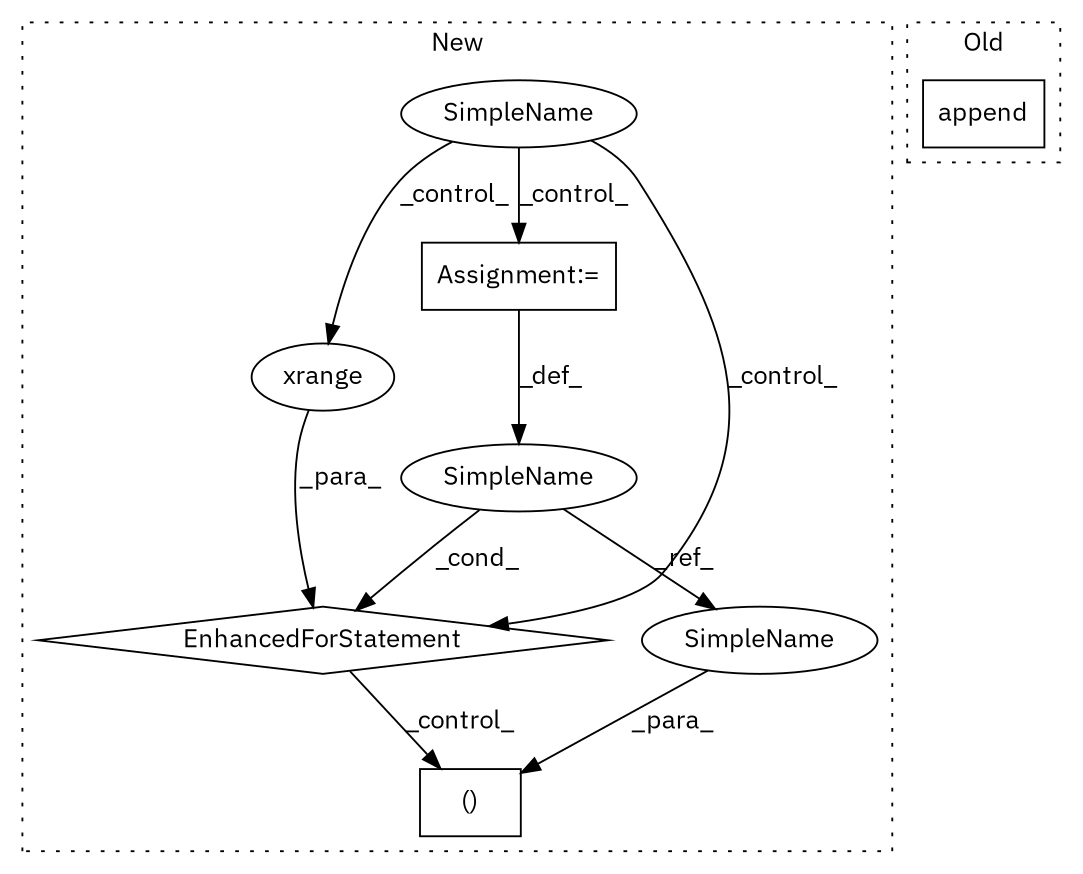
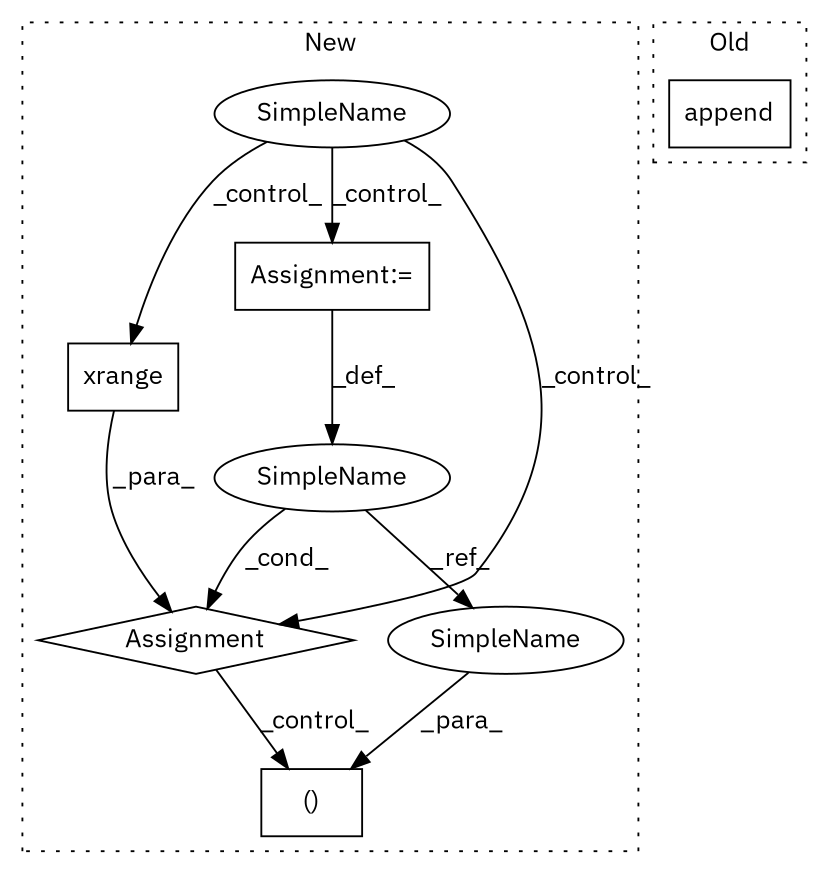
(323, 377) -> (123, 377)
(323, 640) -> (196, 640)
